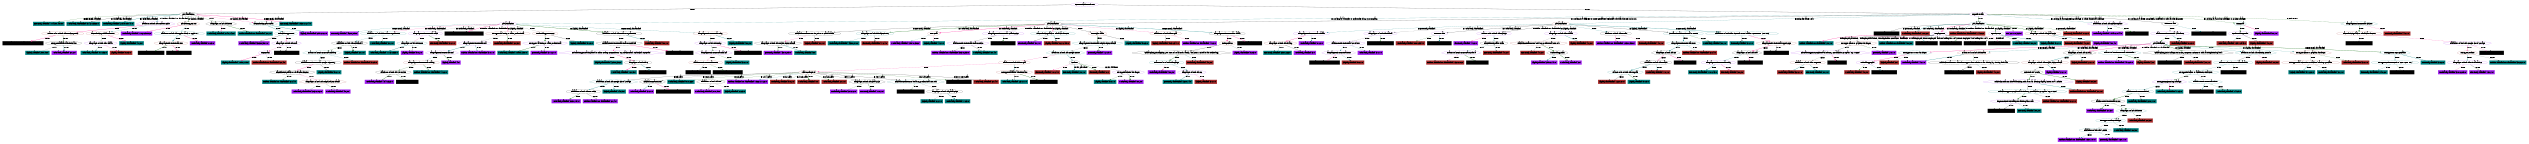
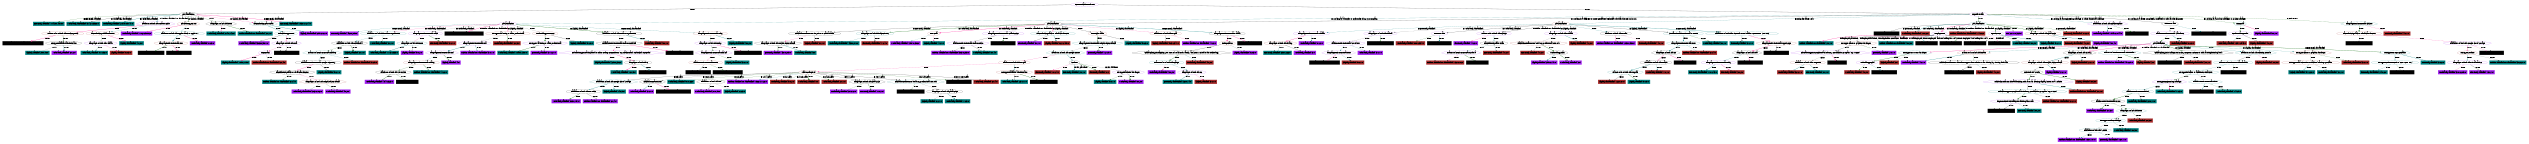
(1891, 58) -> (1891, 58)
